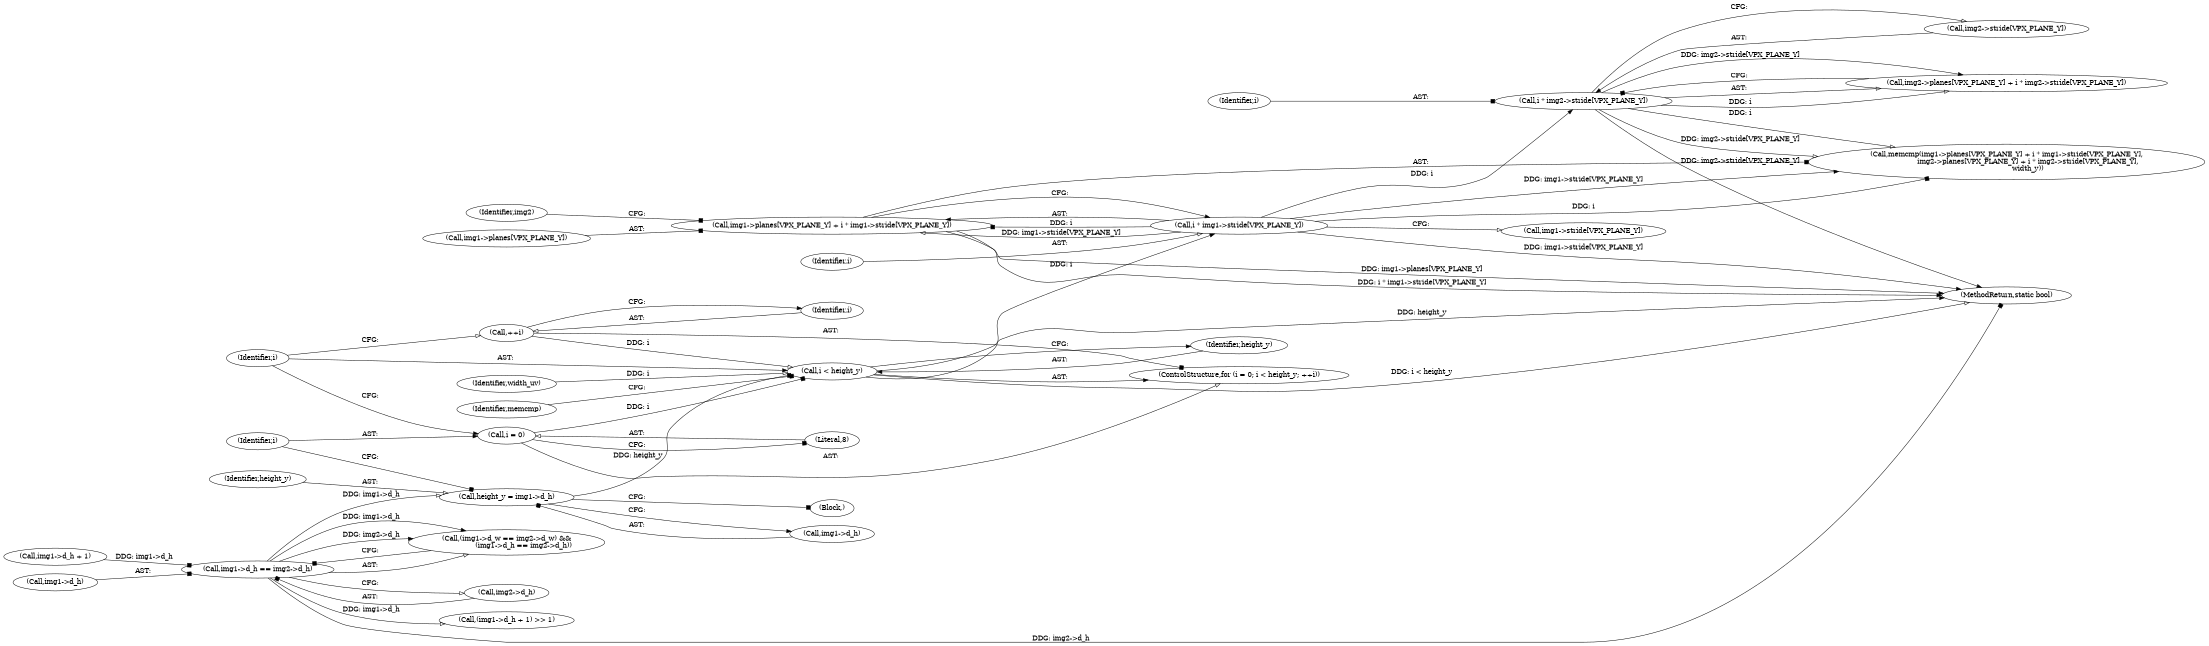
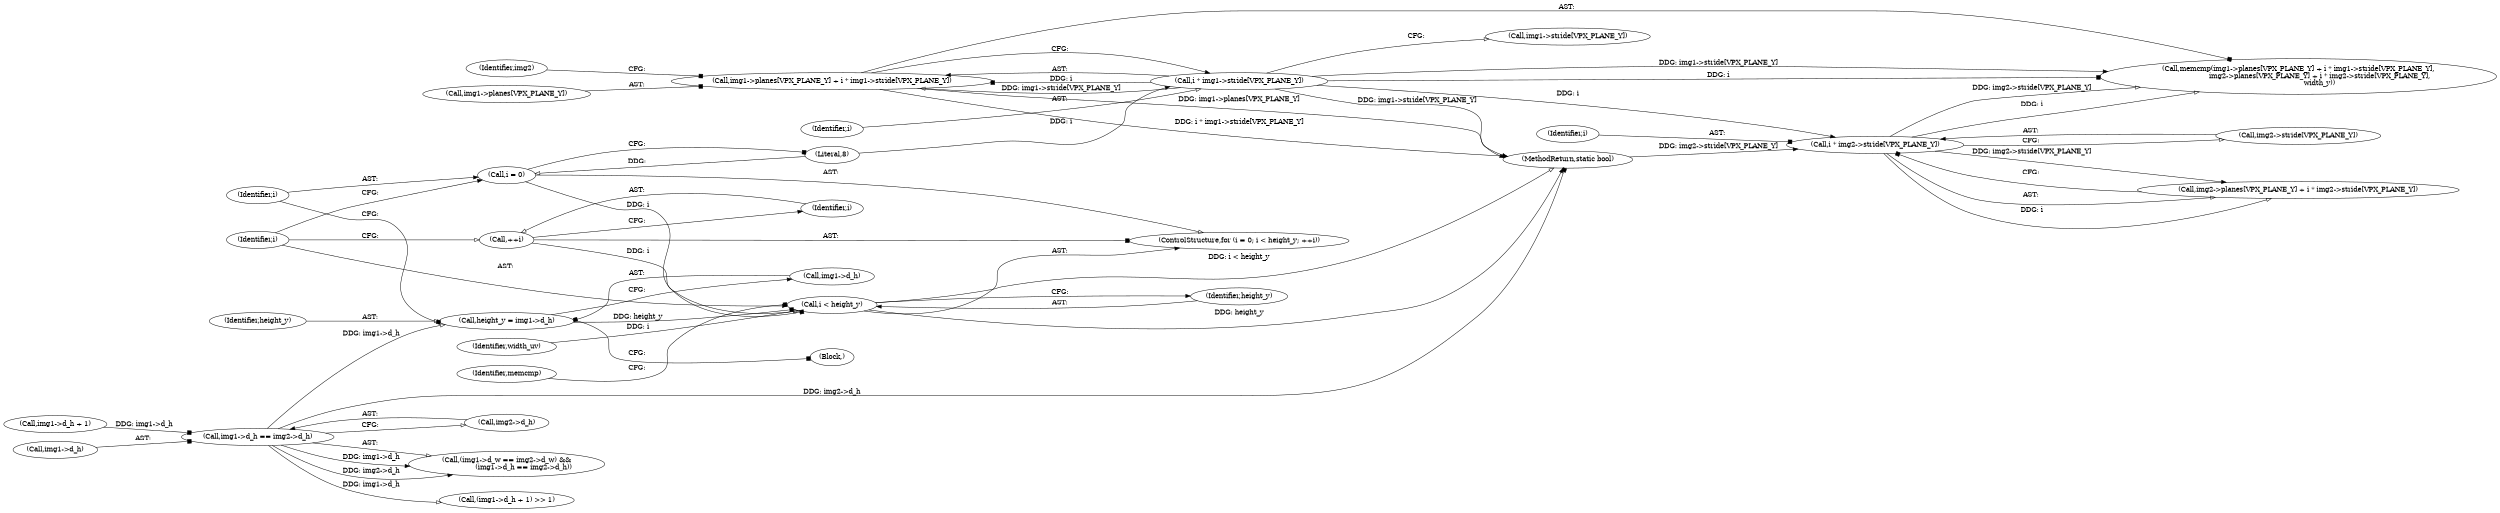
(1780, 211) -> (1711, 153)
(1024, 303) -> (1023, 141)
(638, 433) -> (638, 162)
(374, 557) -> none
(376, 604) -> (381, 418)
